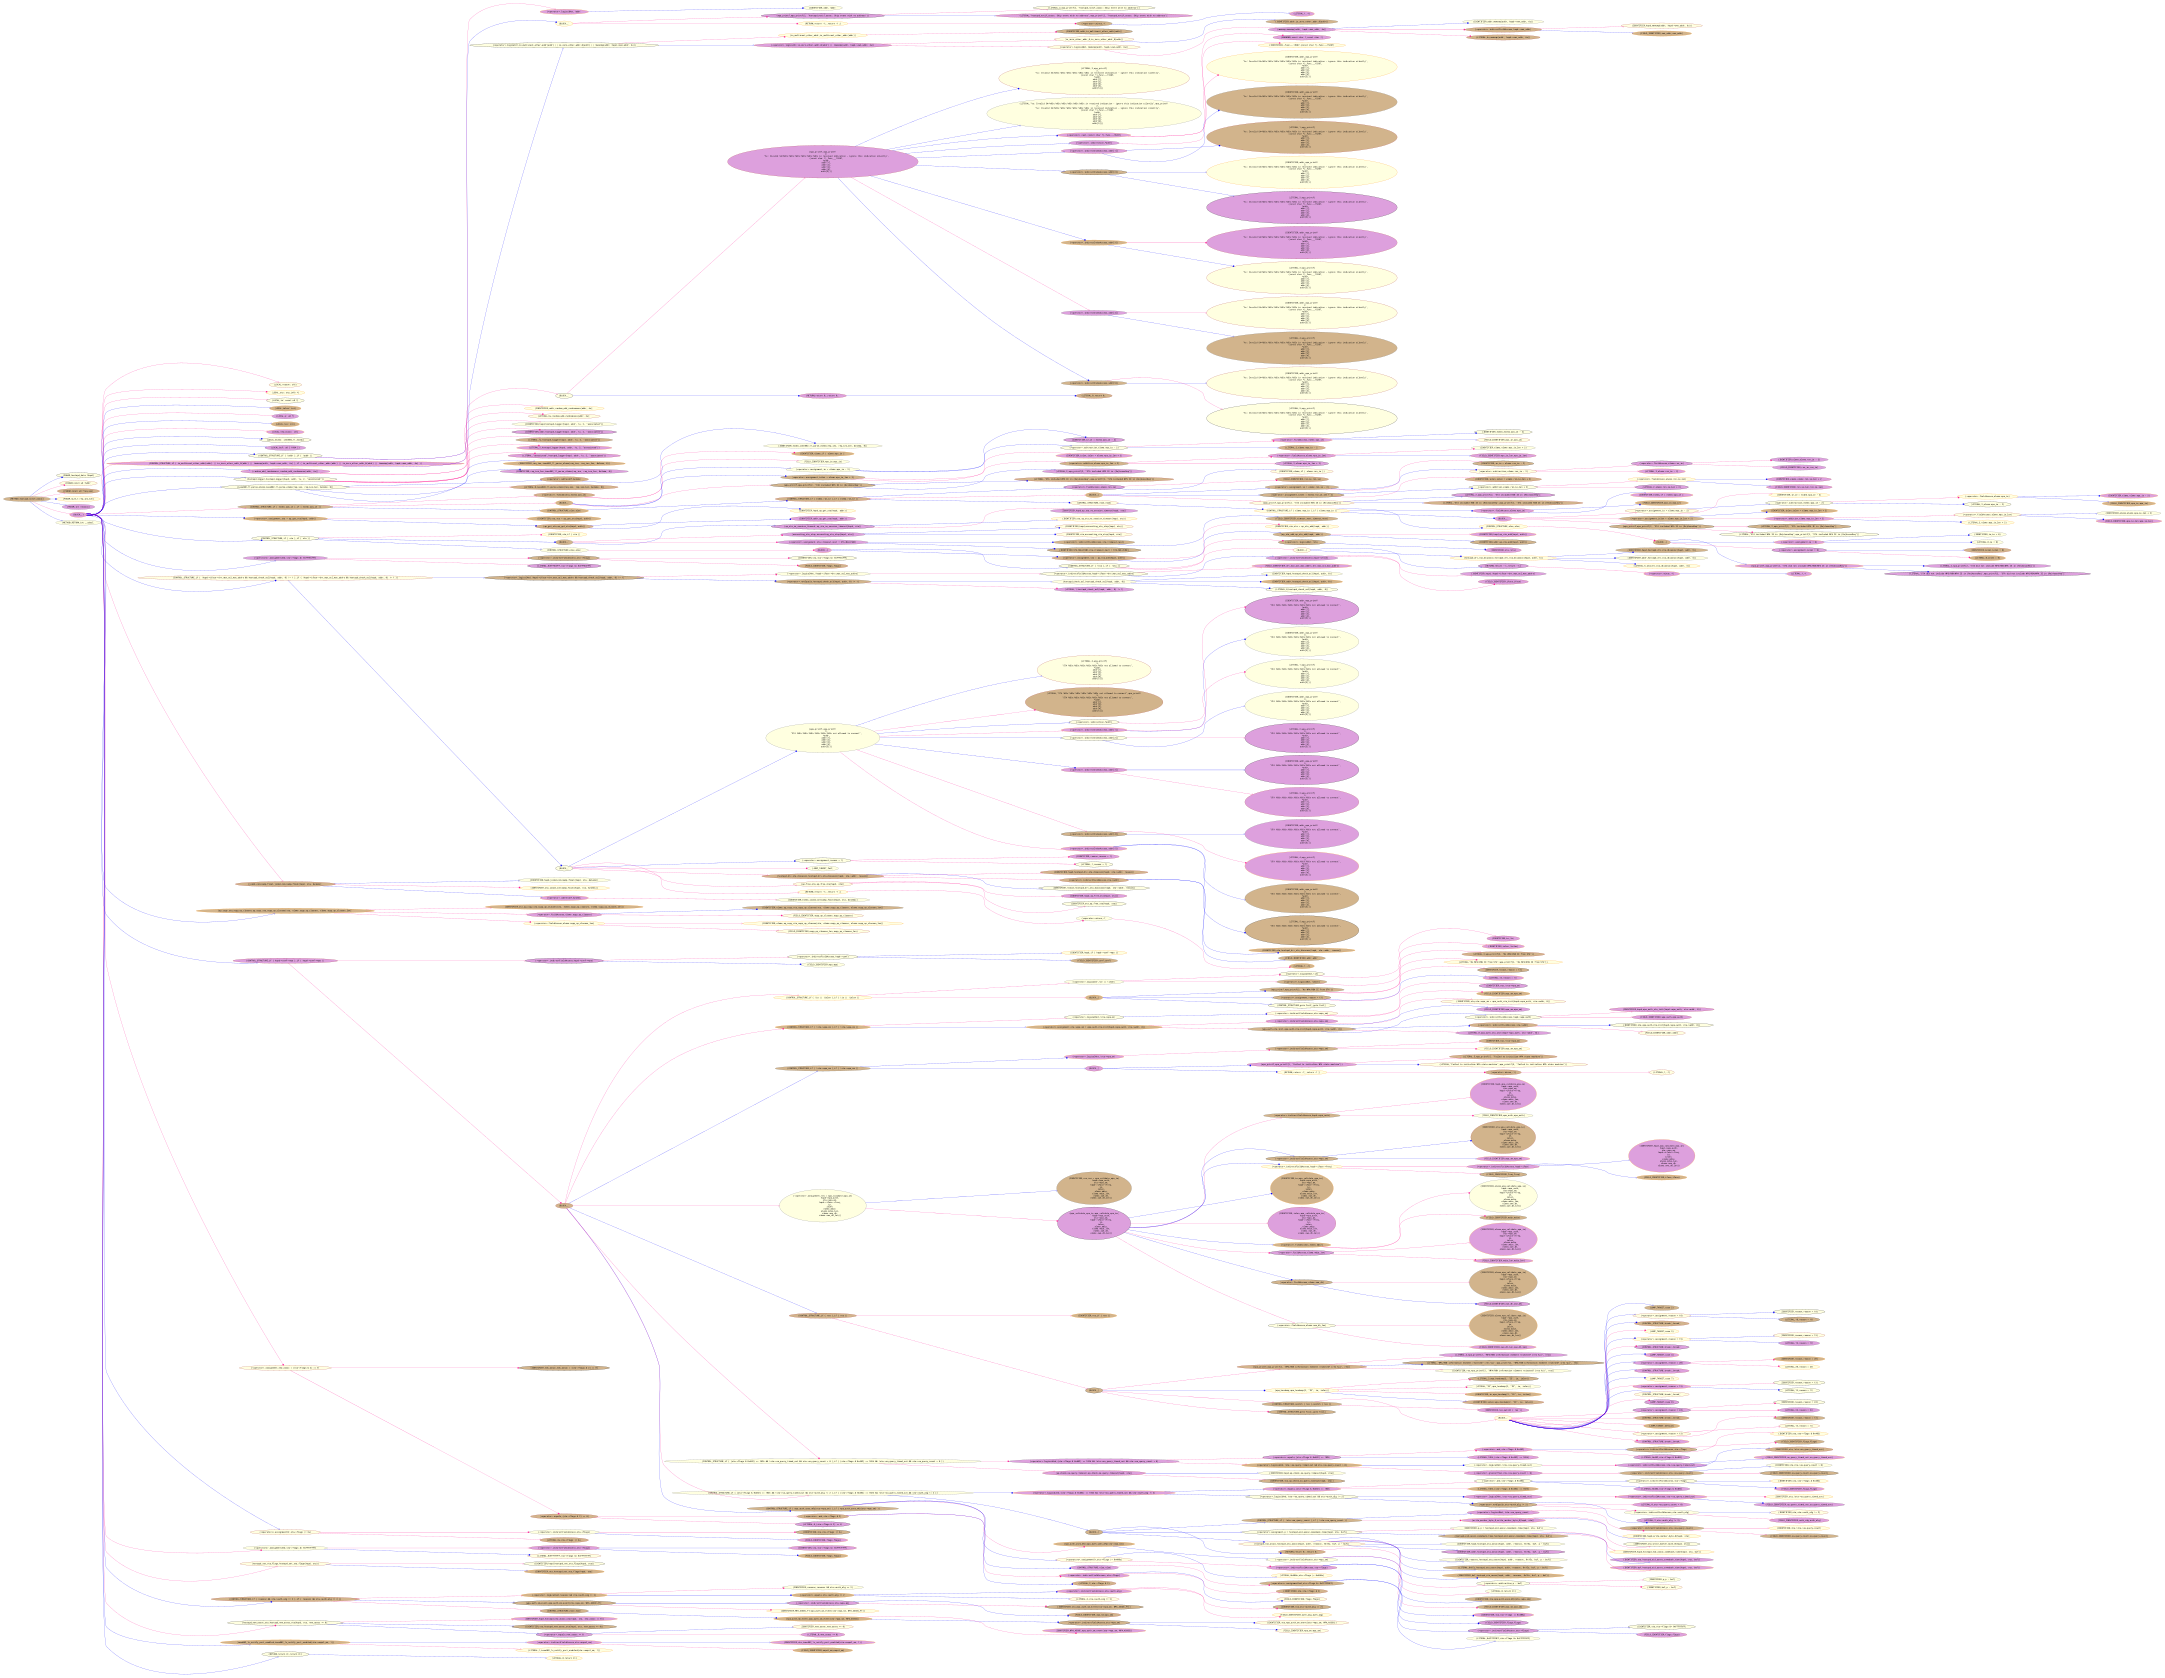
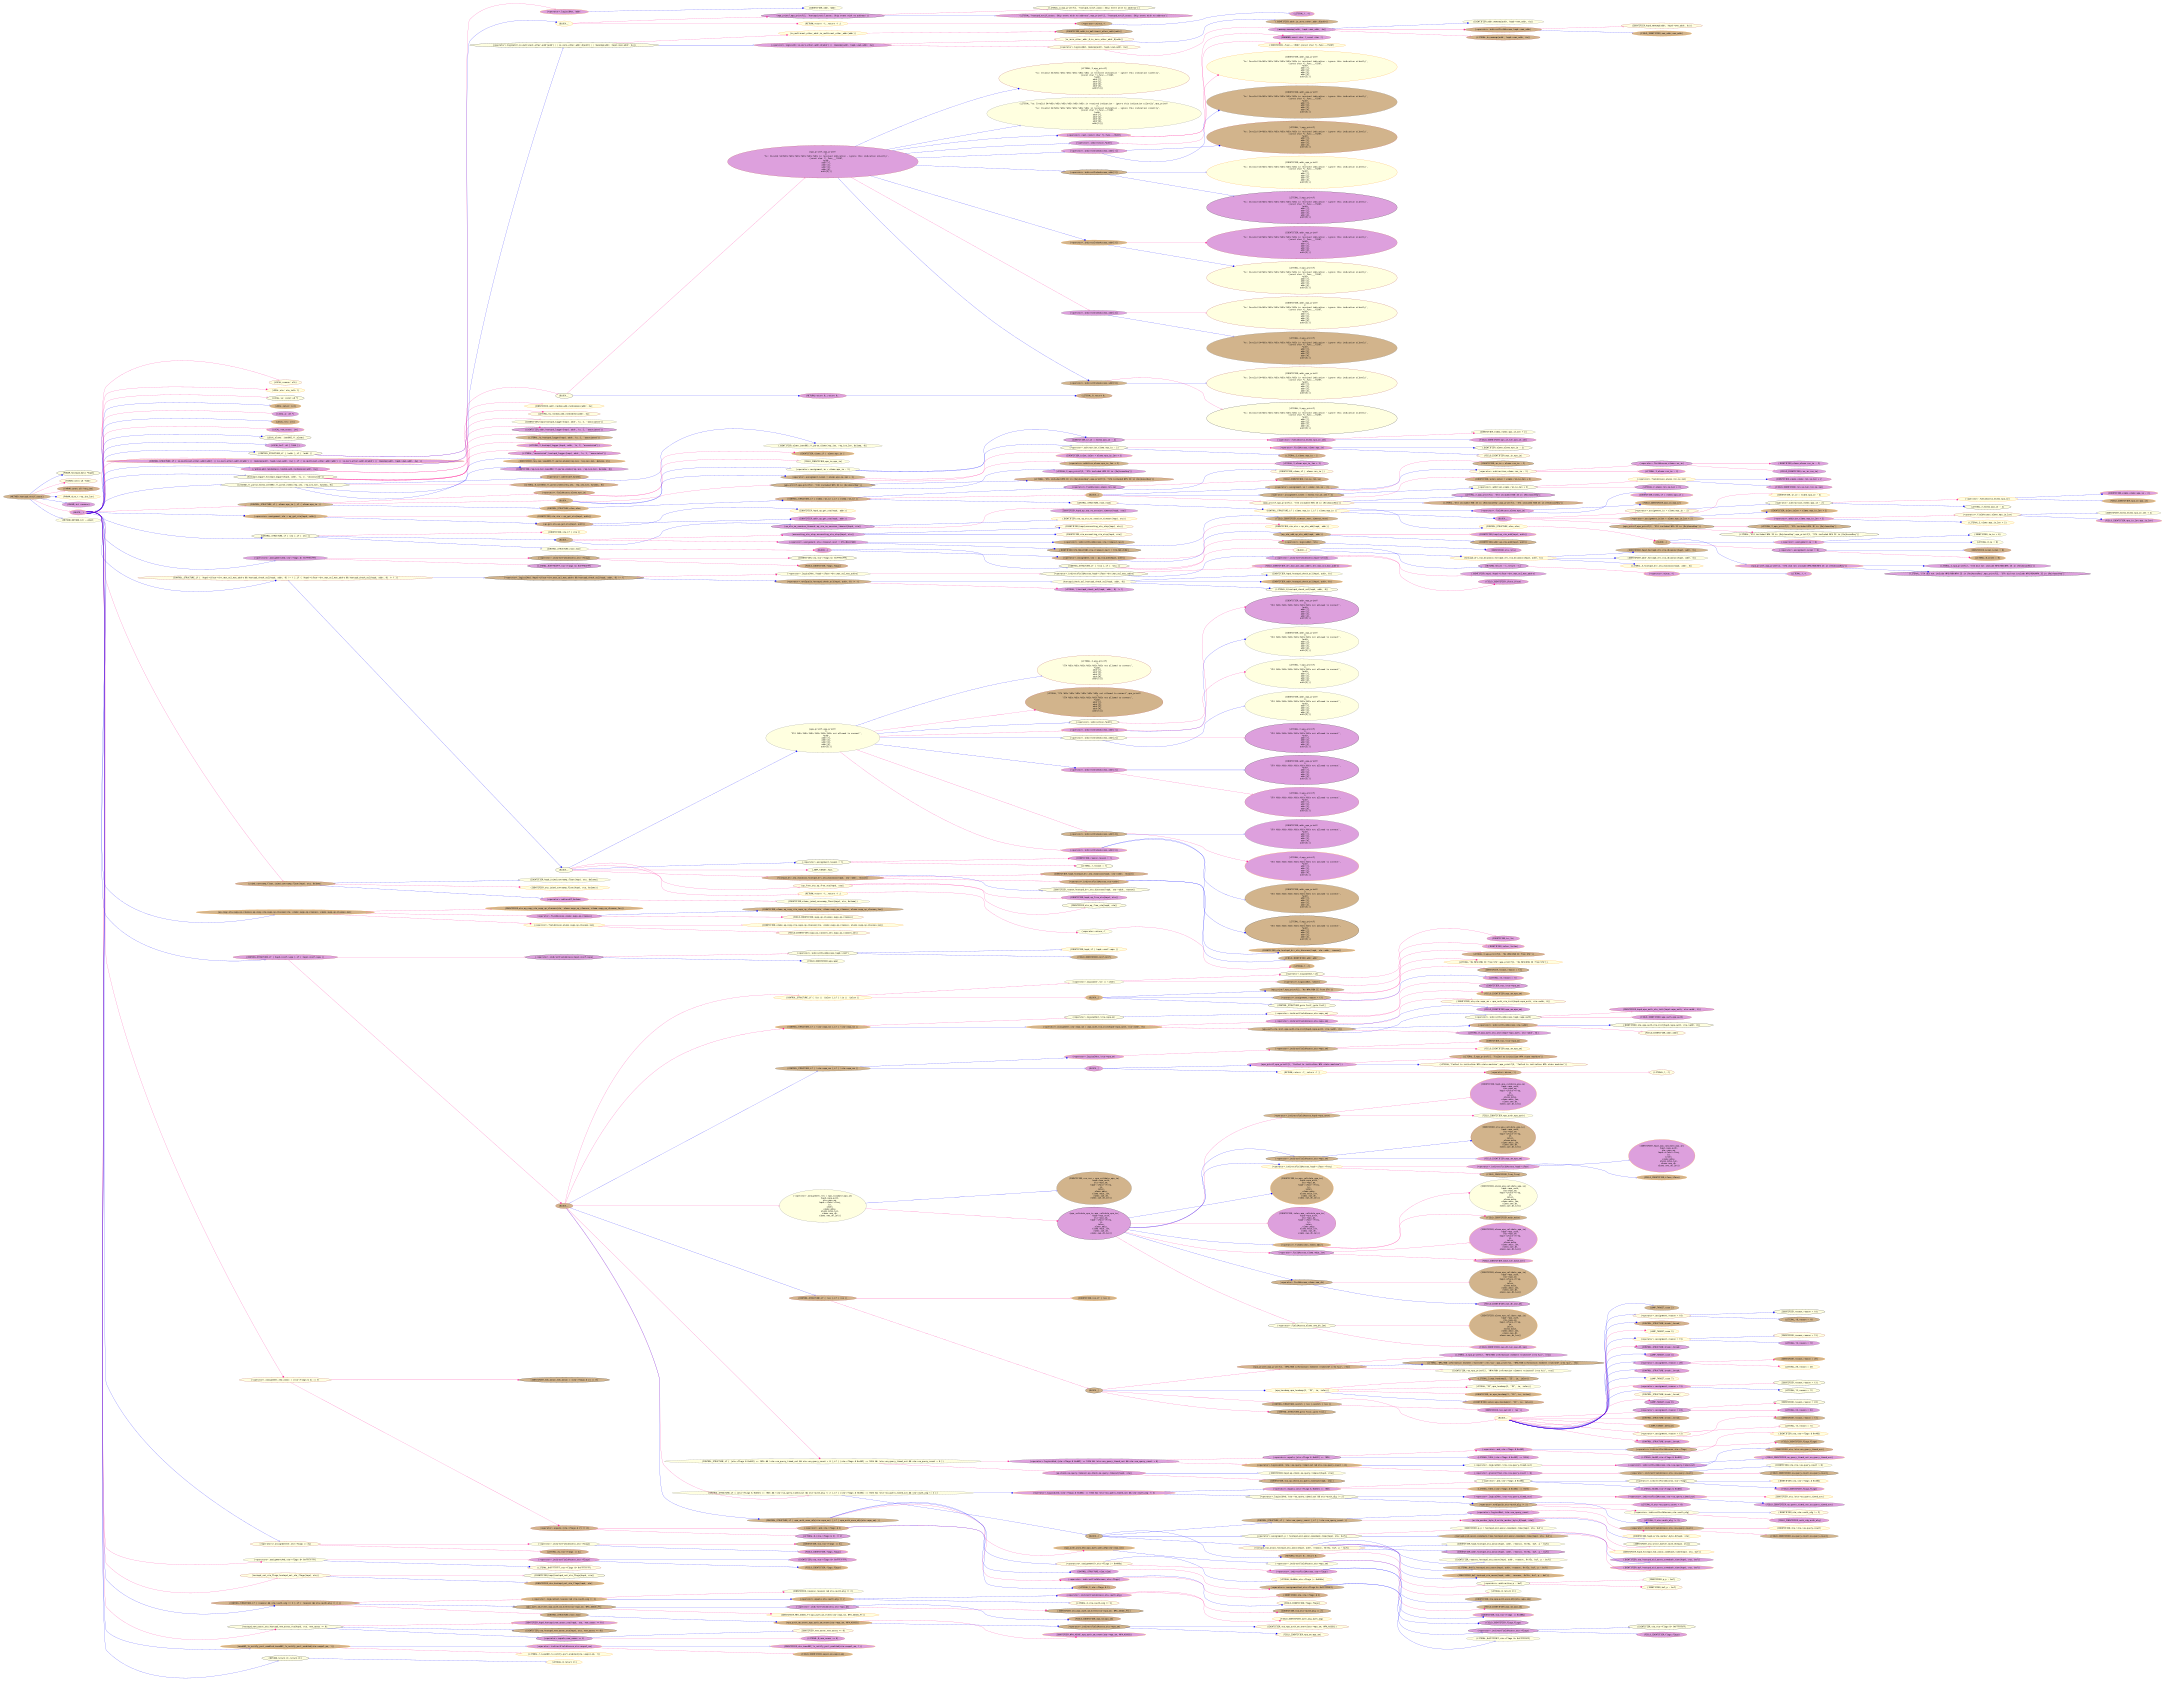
(1401, 33) -> (1401, 33)
(1198, 460) -> (1196, 440)
(1662, 566) -> (1662, 566)
